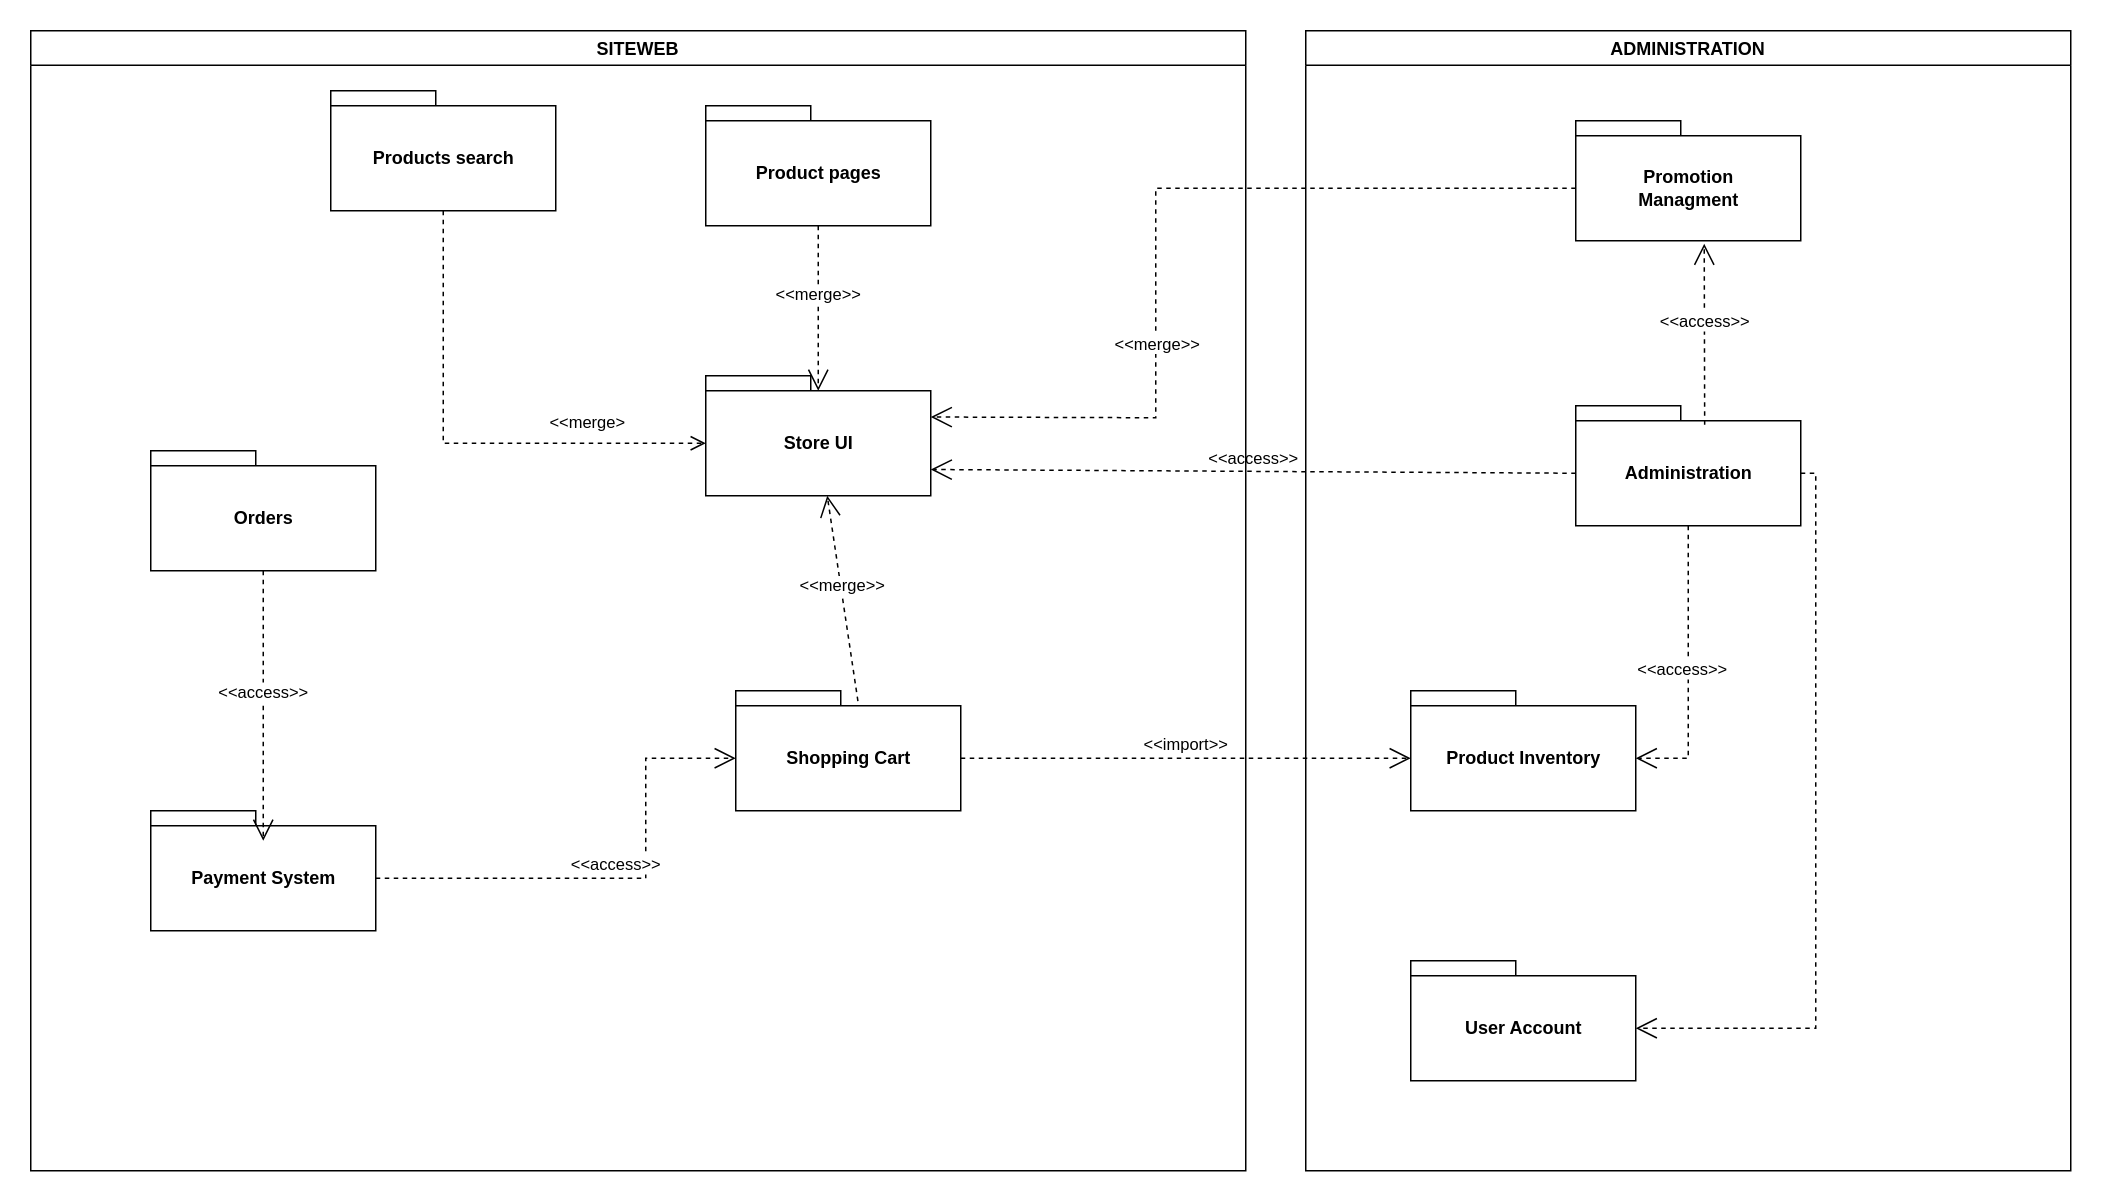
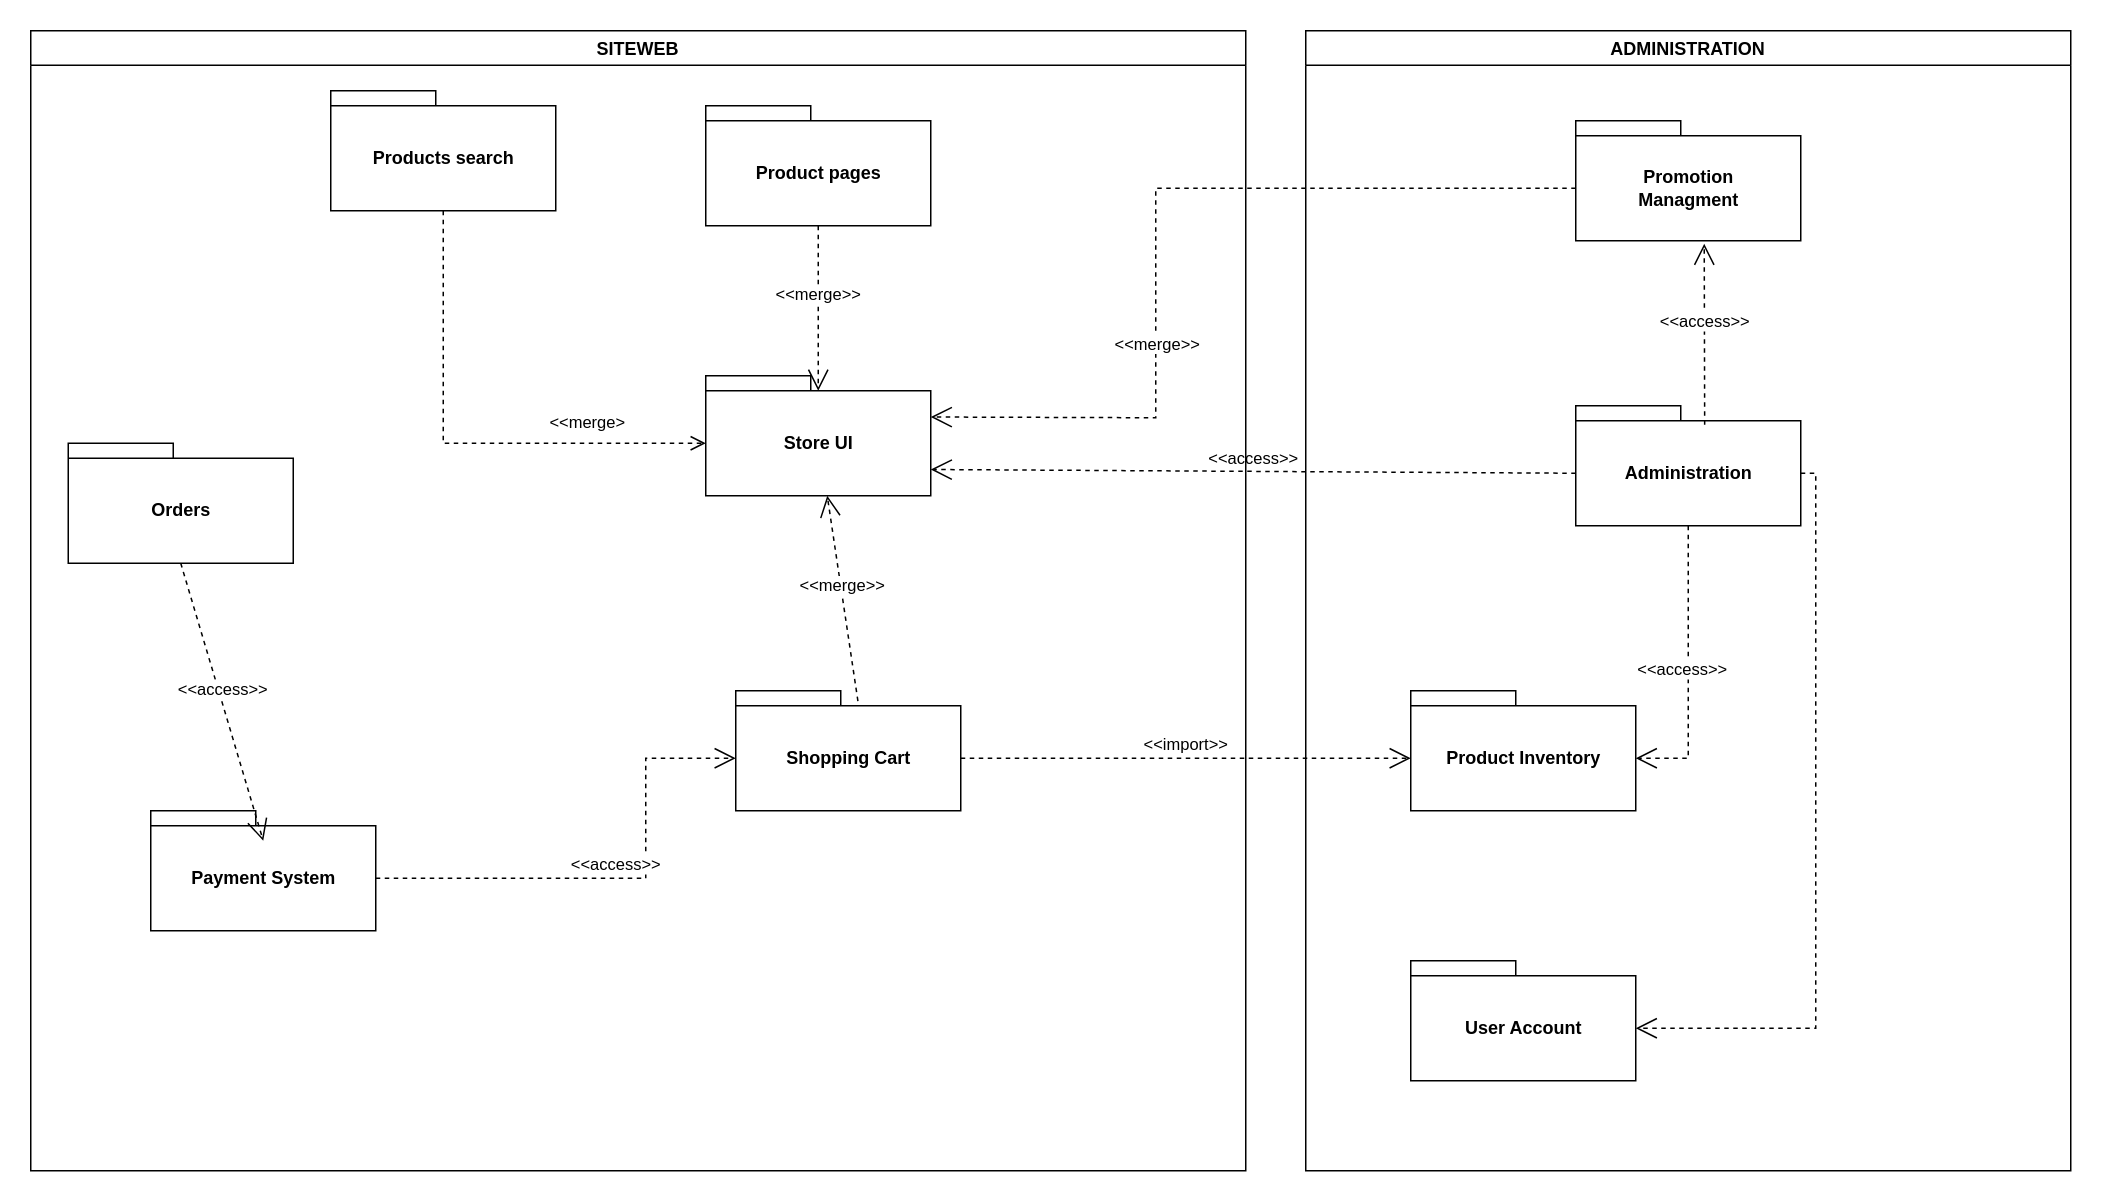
(263, 511) -> (181, 503)
